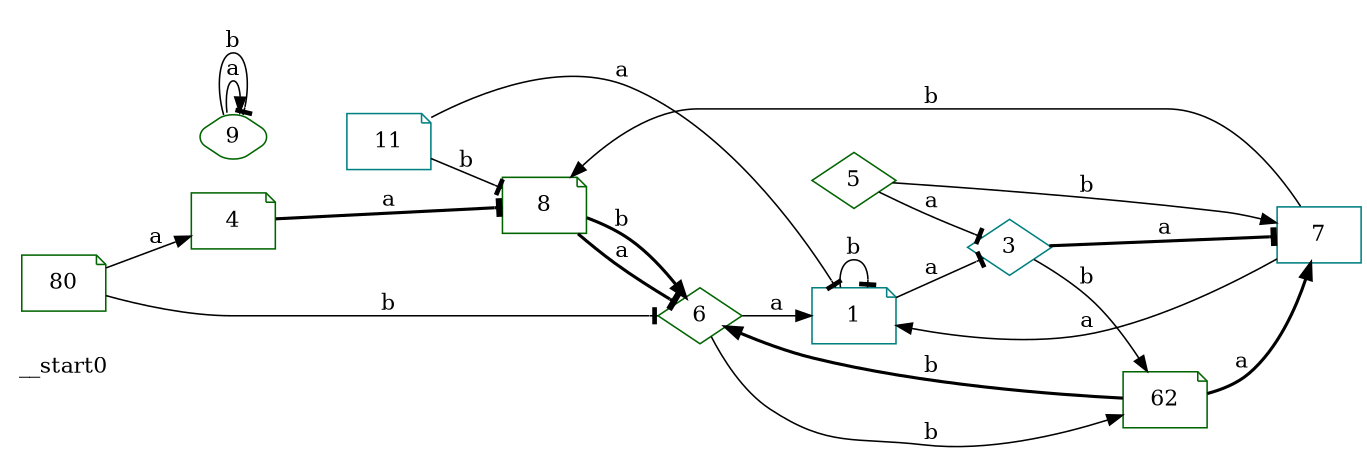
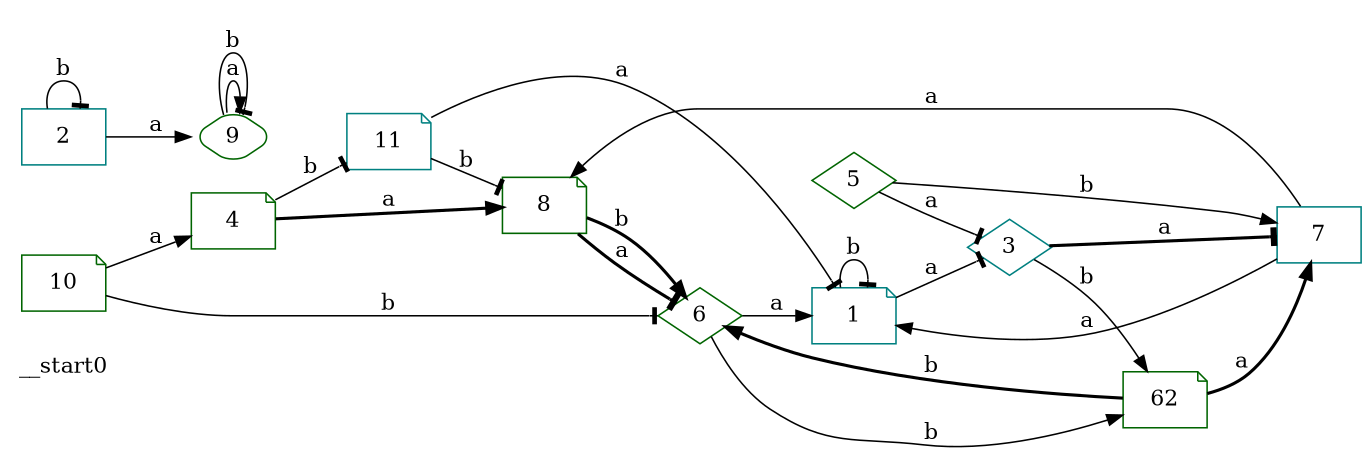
(932, 97) -> (932, 97)
none -> (64, 137)
none -> (307, 183)
(385, 213) -> (385, 213)
(64, 283) -> (64, 283)
